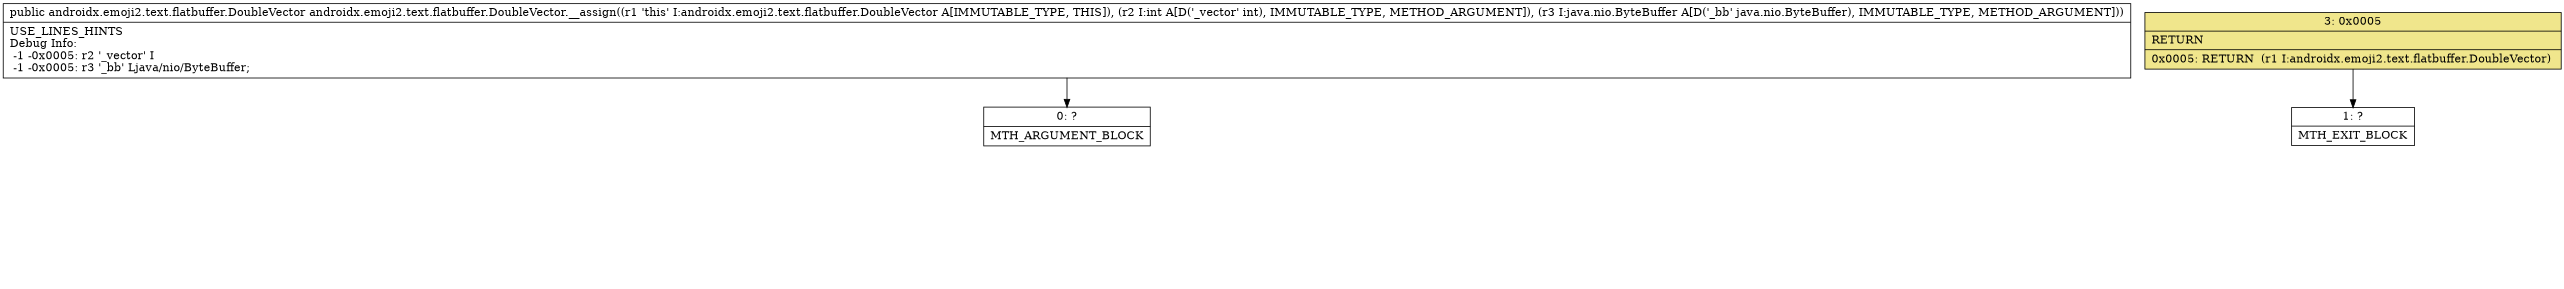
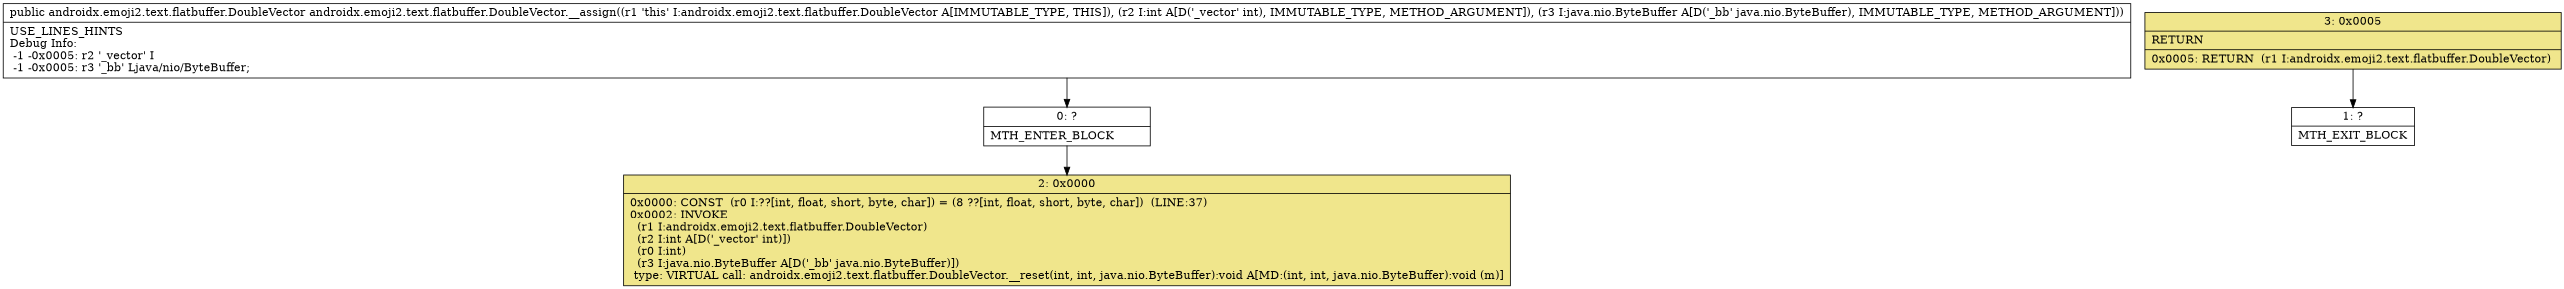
(1067, 136) -> (1052, 136)
none -> (1067, 230)
